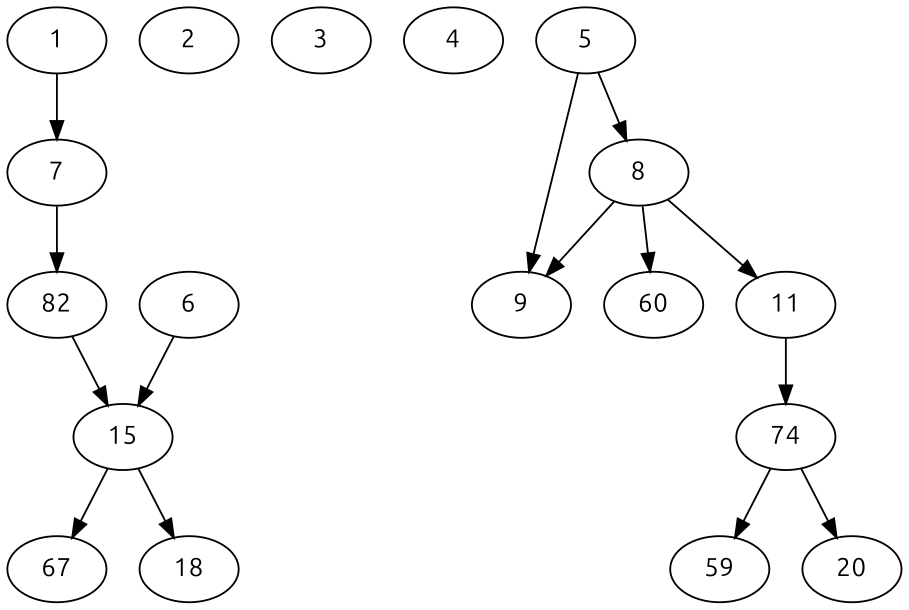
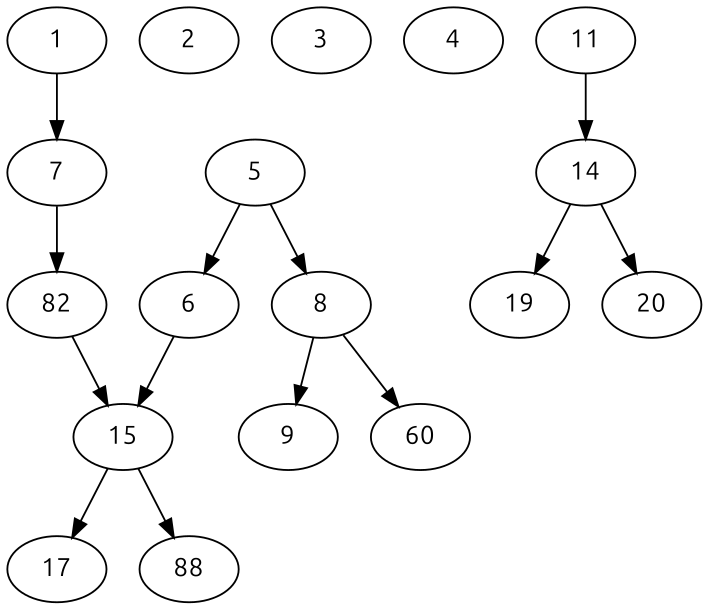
(556, 164) -> (226, 230)
(705, 233) -> none
(786, 437) -> (586, 173)
(57, 569) -> (57, 569)
(189, 569) -> (189, 569)
(720, 569) -> (520, 305)
